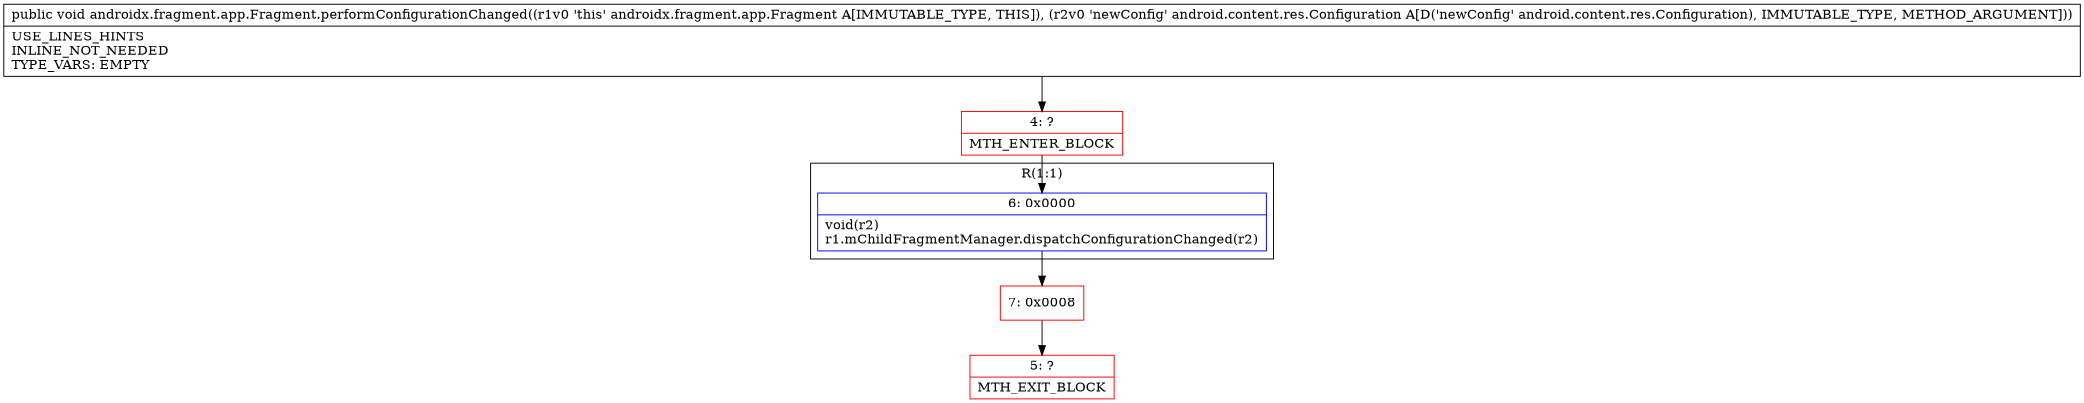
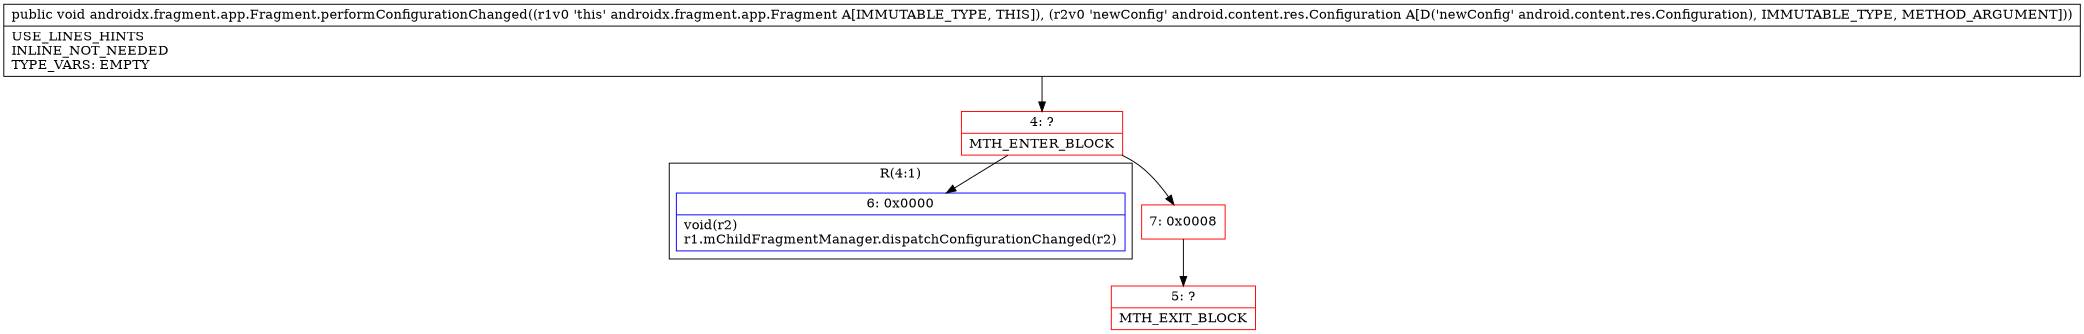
(1042, 174) -> (901, 174)
(1042, 265) -> (1148, 173)
